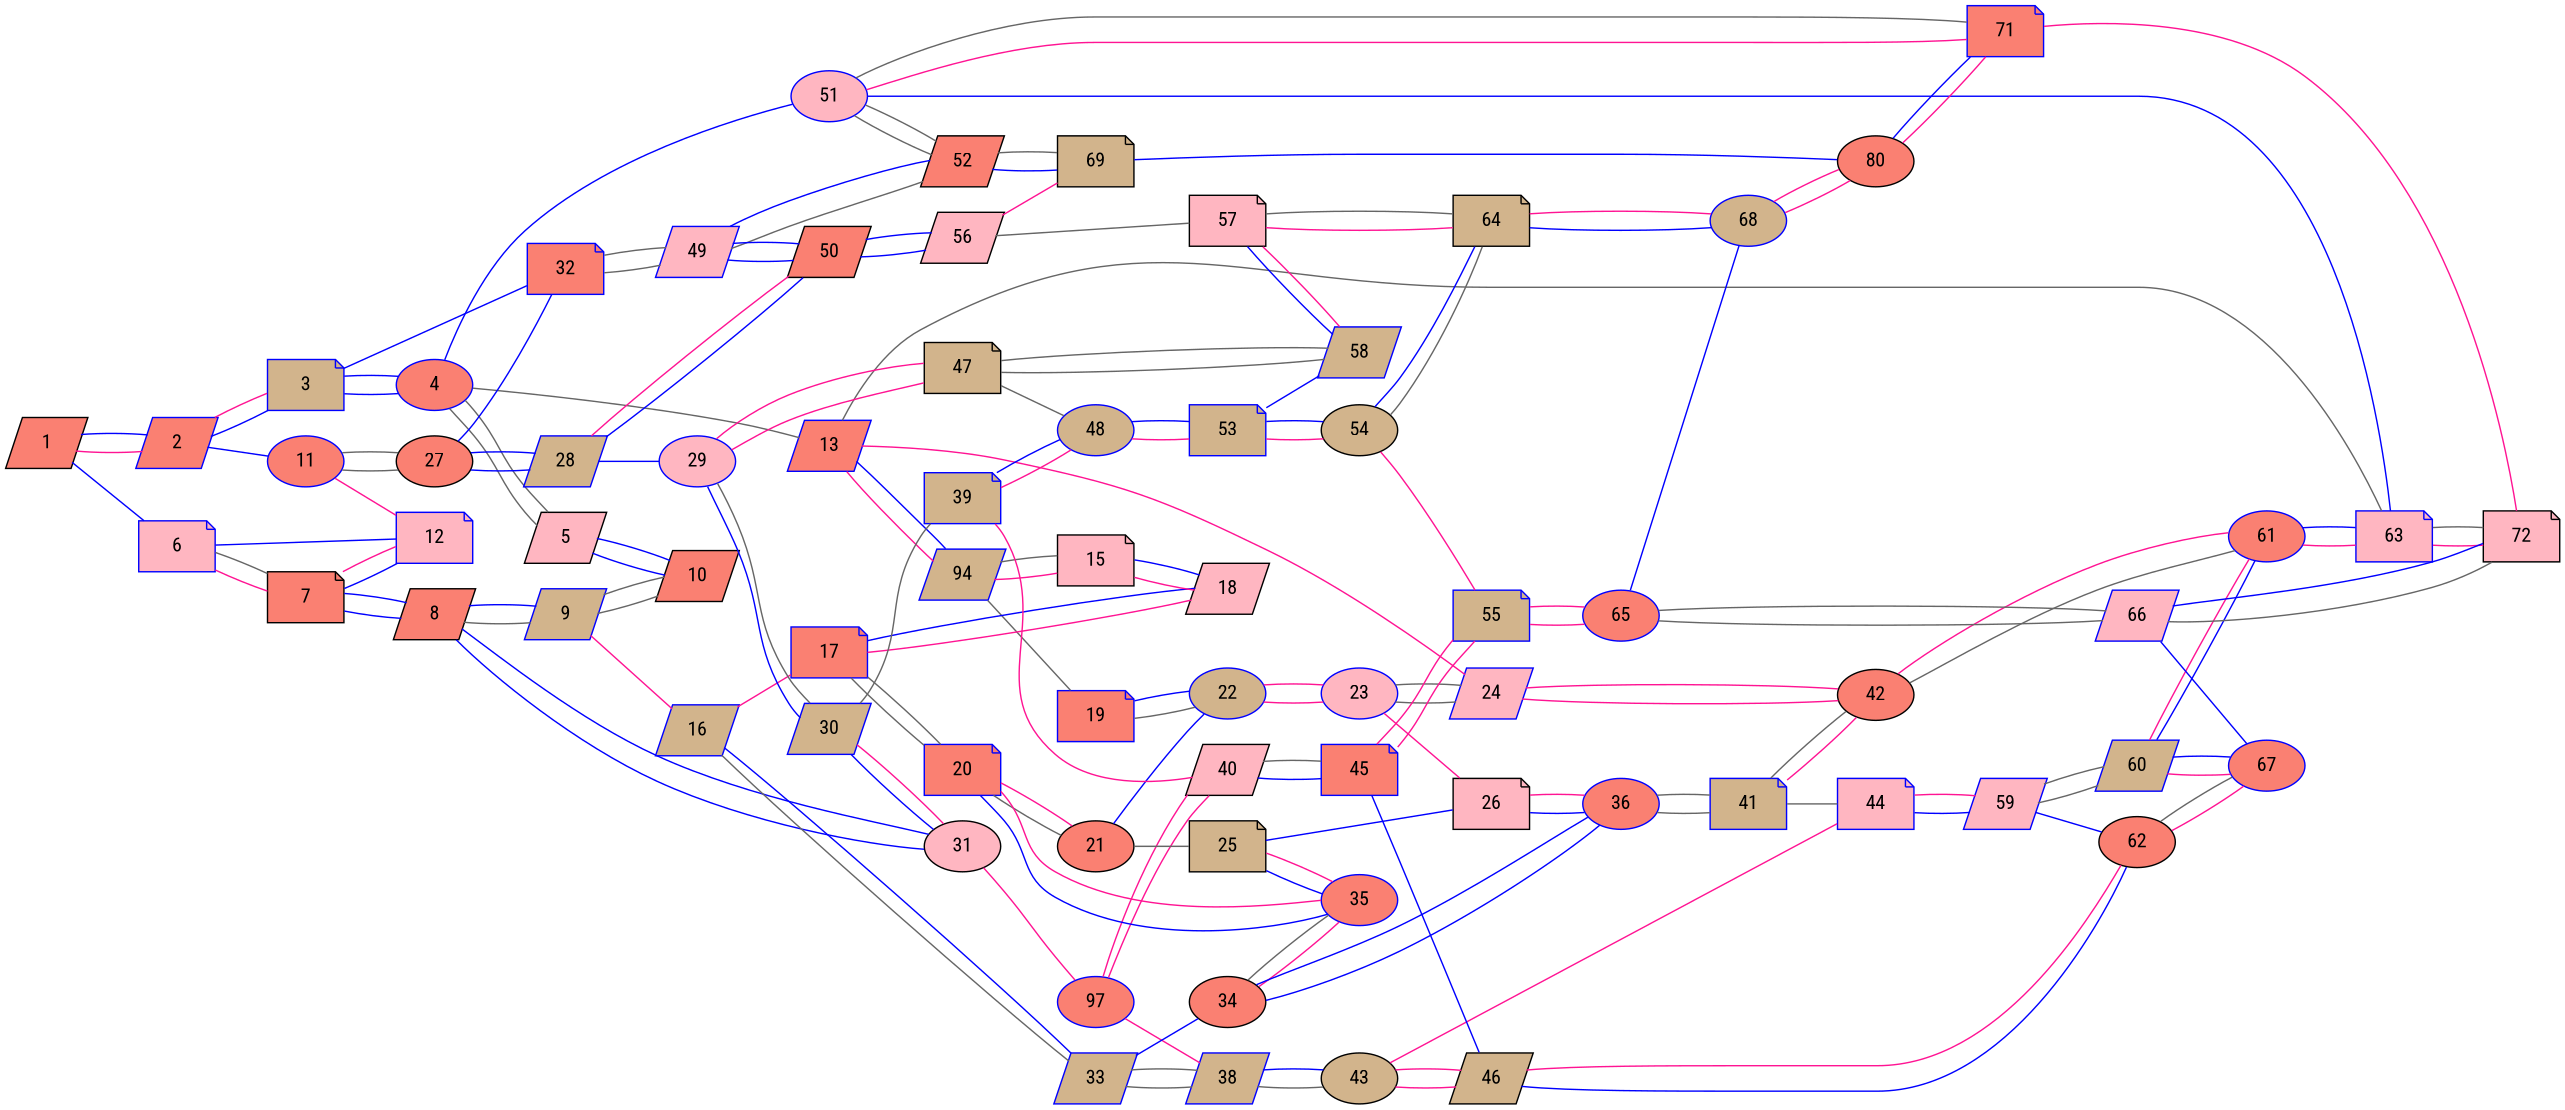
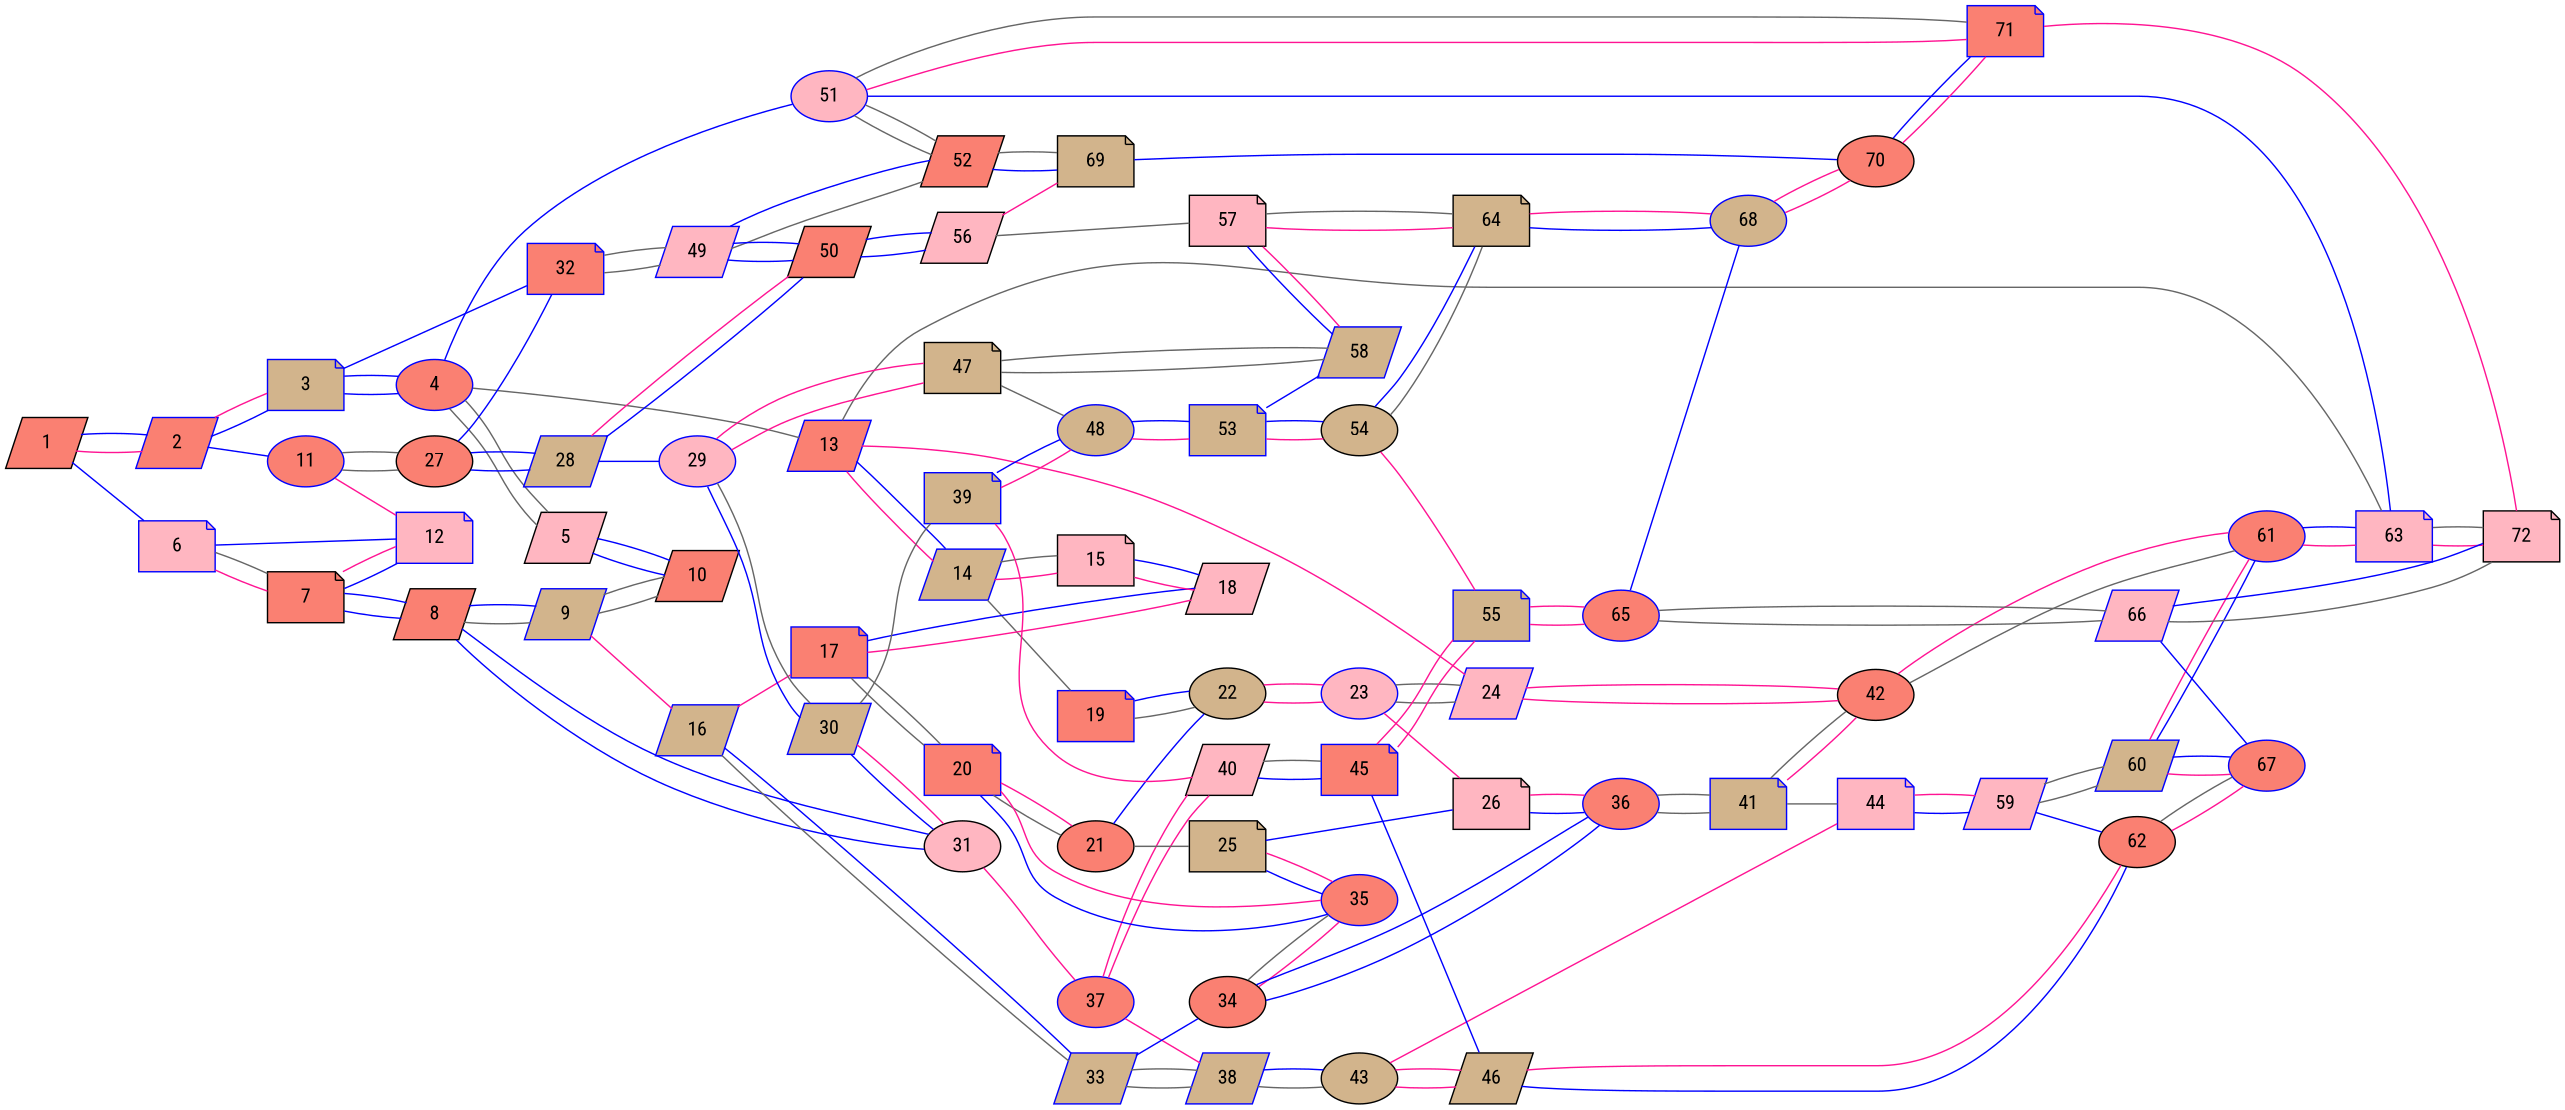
(1876, 161) -> (1876, 161)
(962, 575) -> (962, 575)
(1228, 693) -> (1228, 693)
(1096, 1002) -> (1096, 1002)
